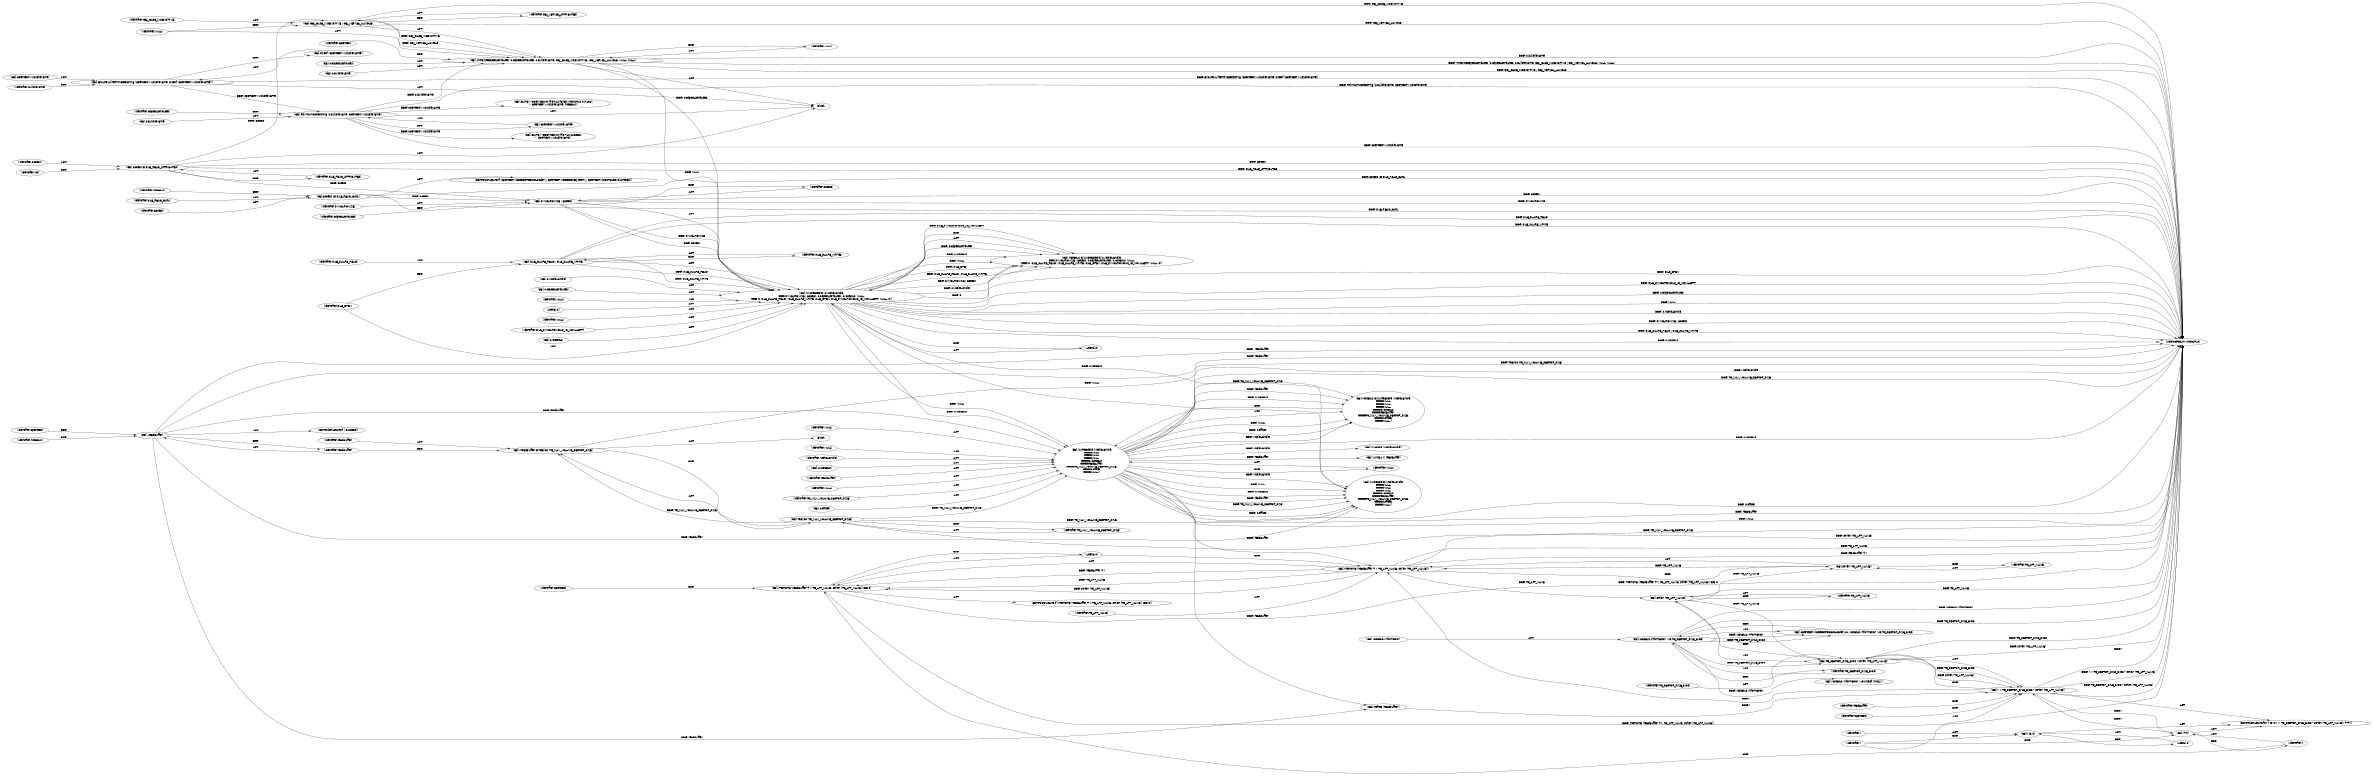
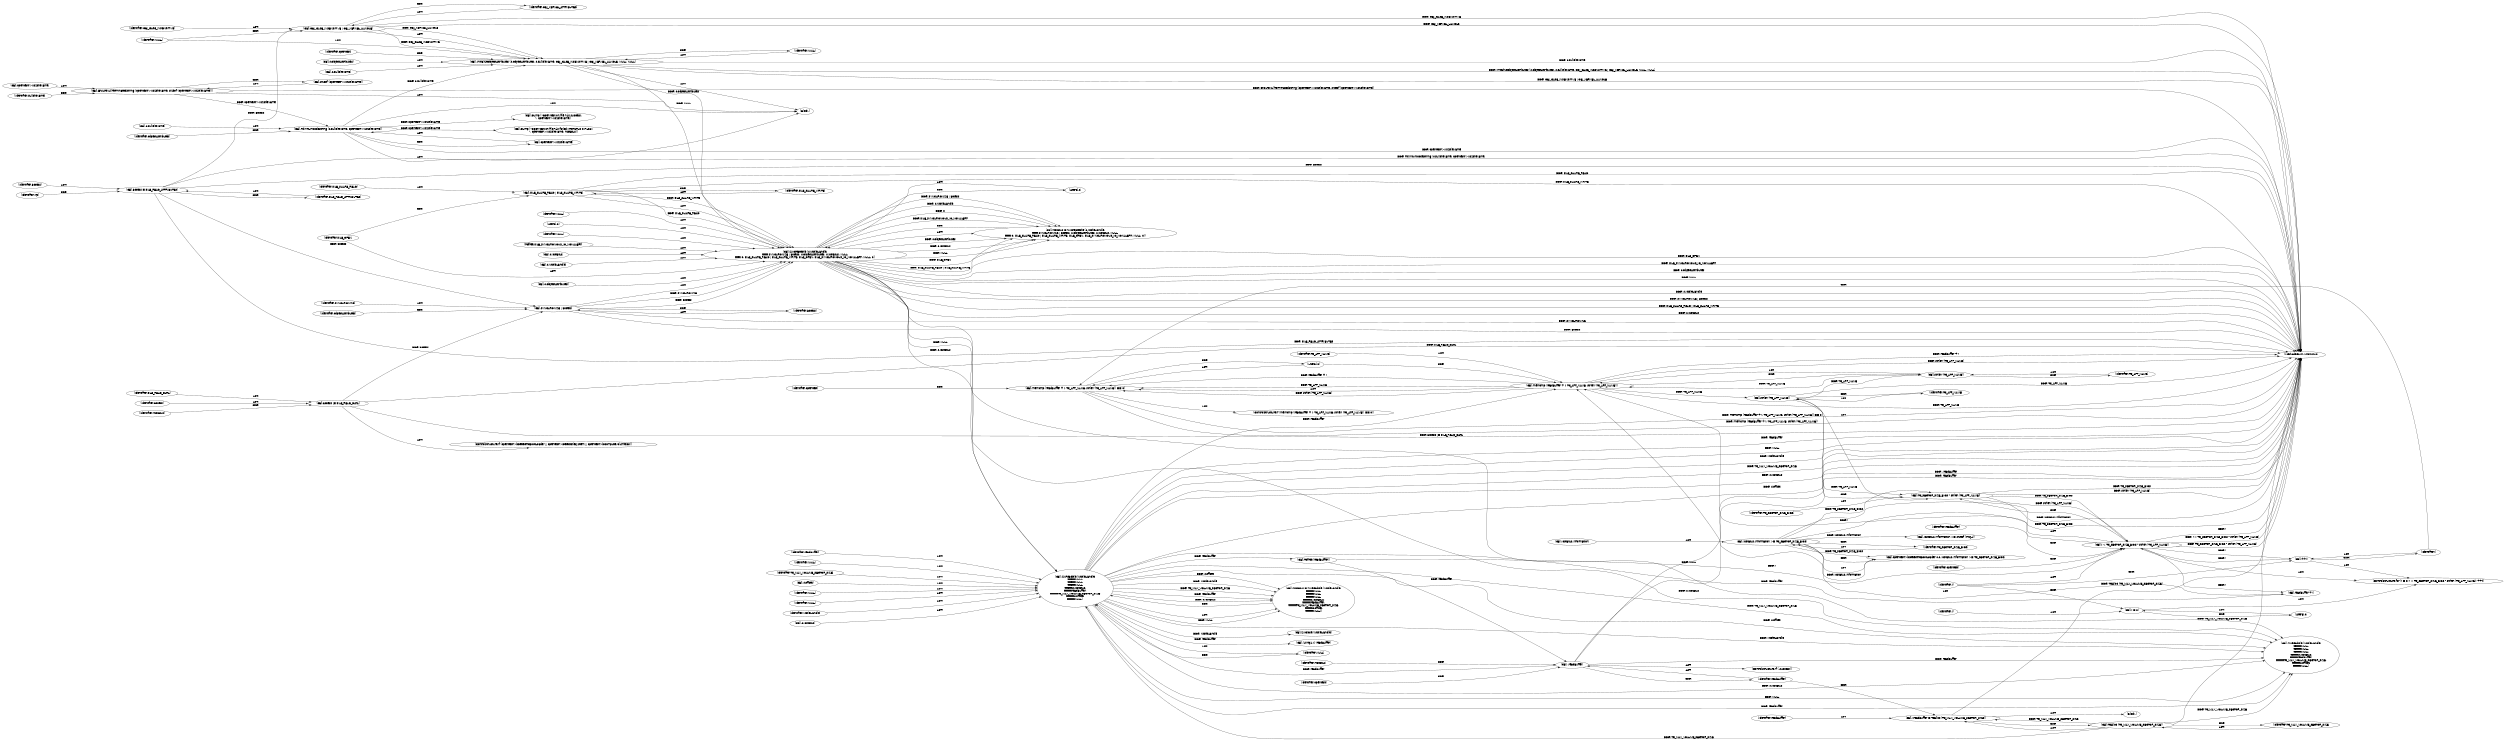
(553, 330) -> (553, 245)
none -> (2301, 593)
(661, 739) -> (1450, 602)
